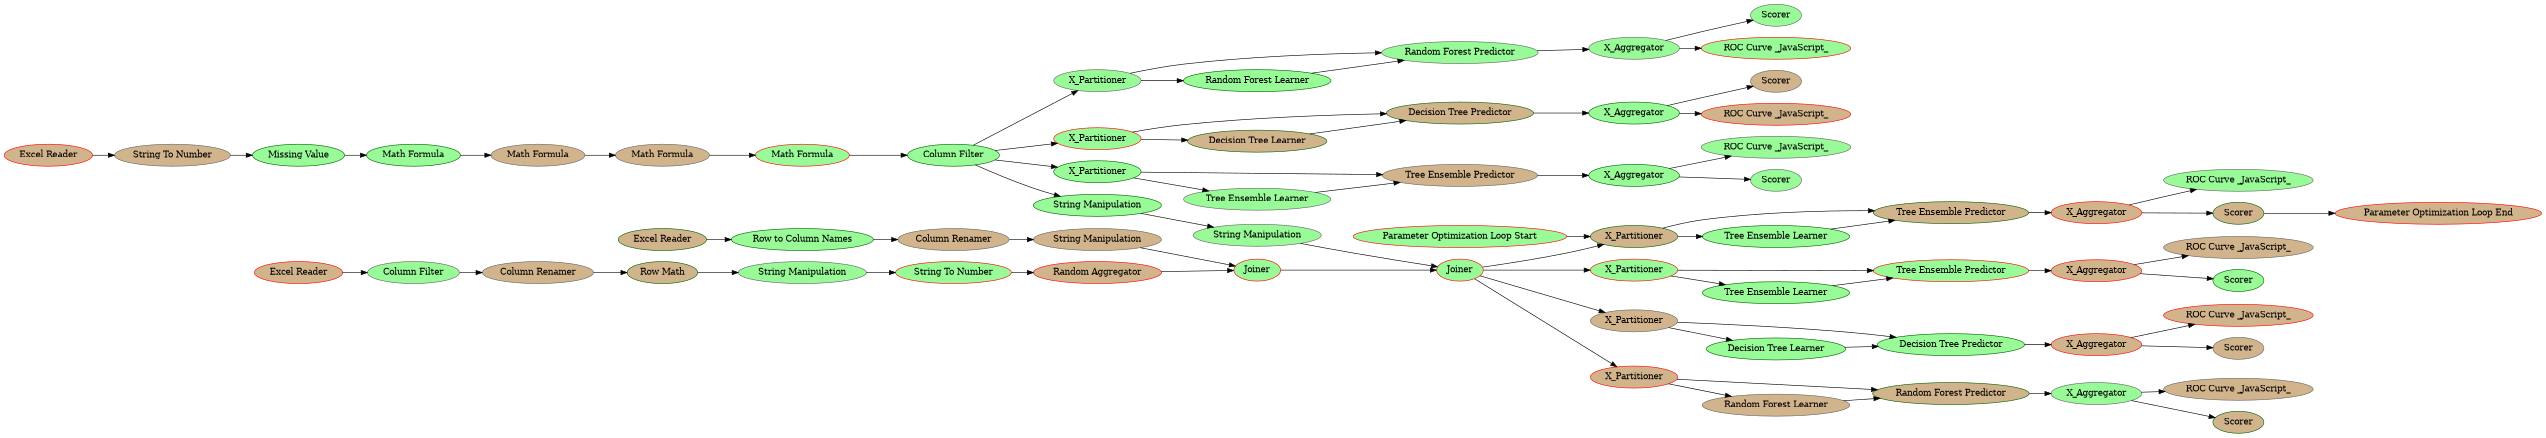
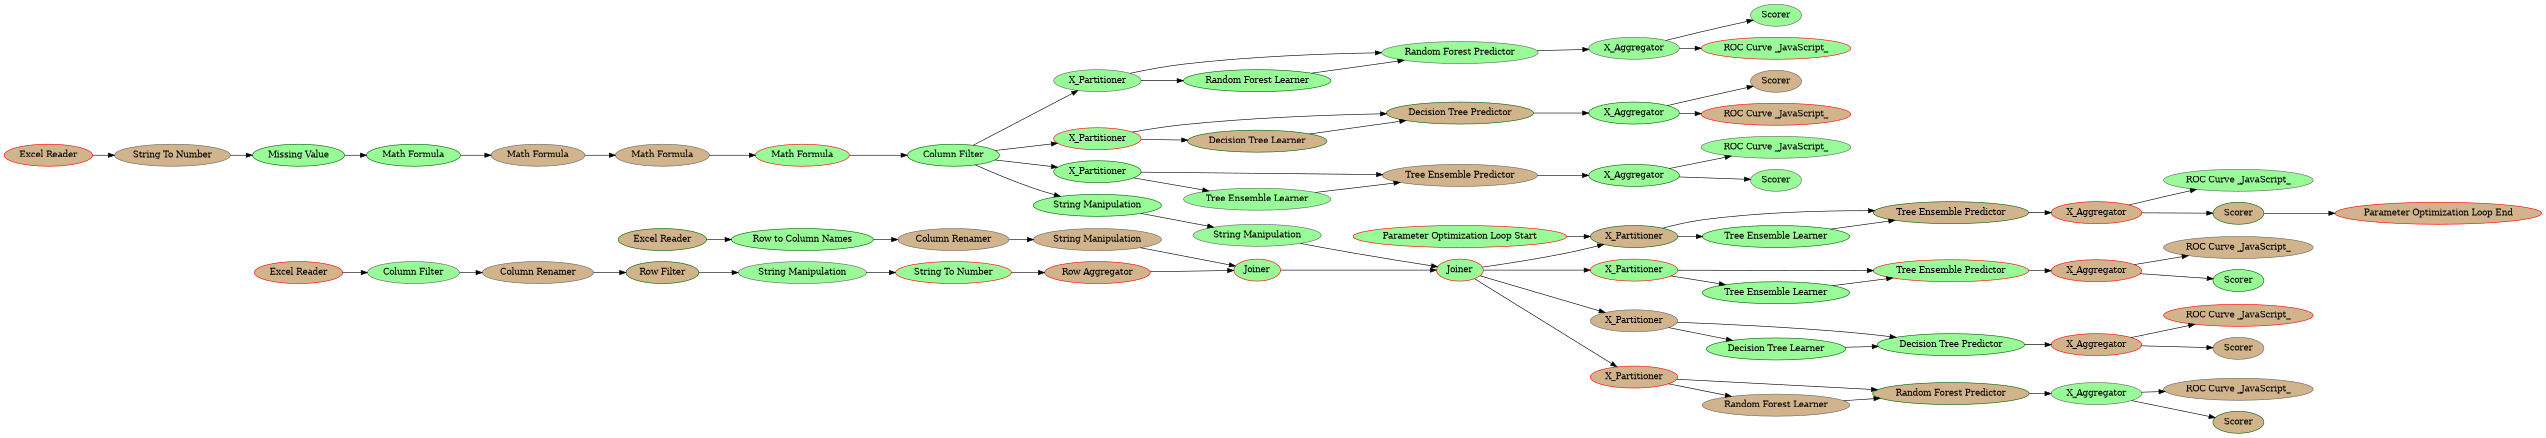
(662, 273) -> (662, 273)
(1097, 273) -> (1097, 273)
